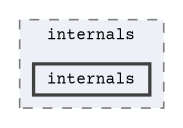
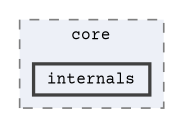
(92, 35) -> (92, 35)
